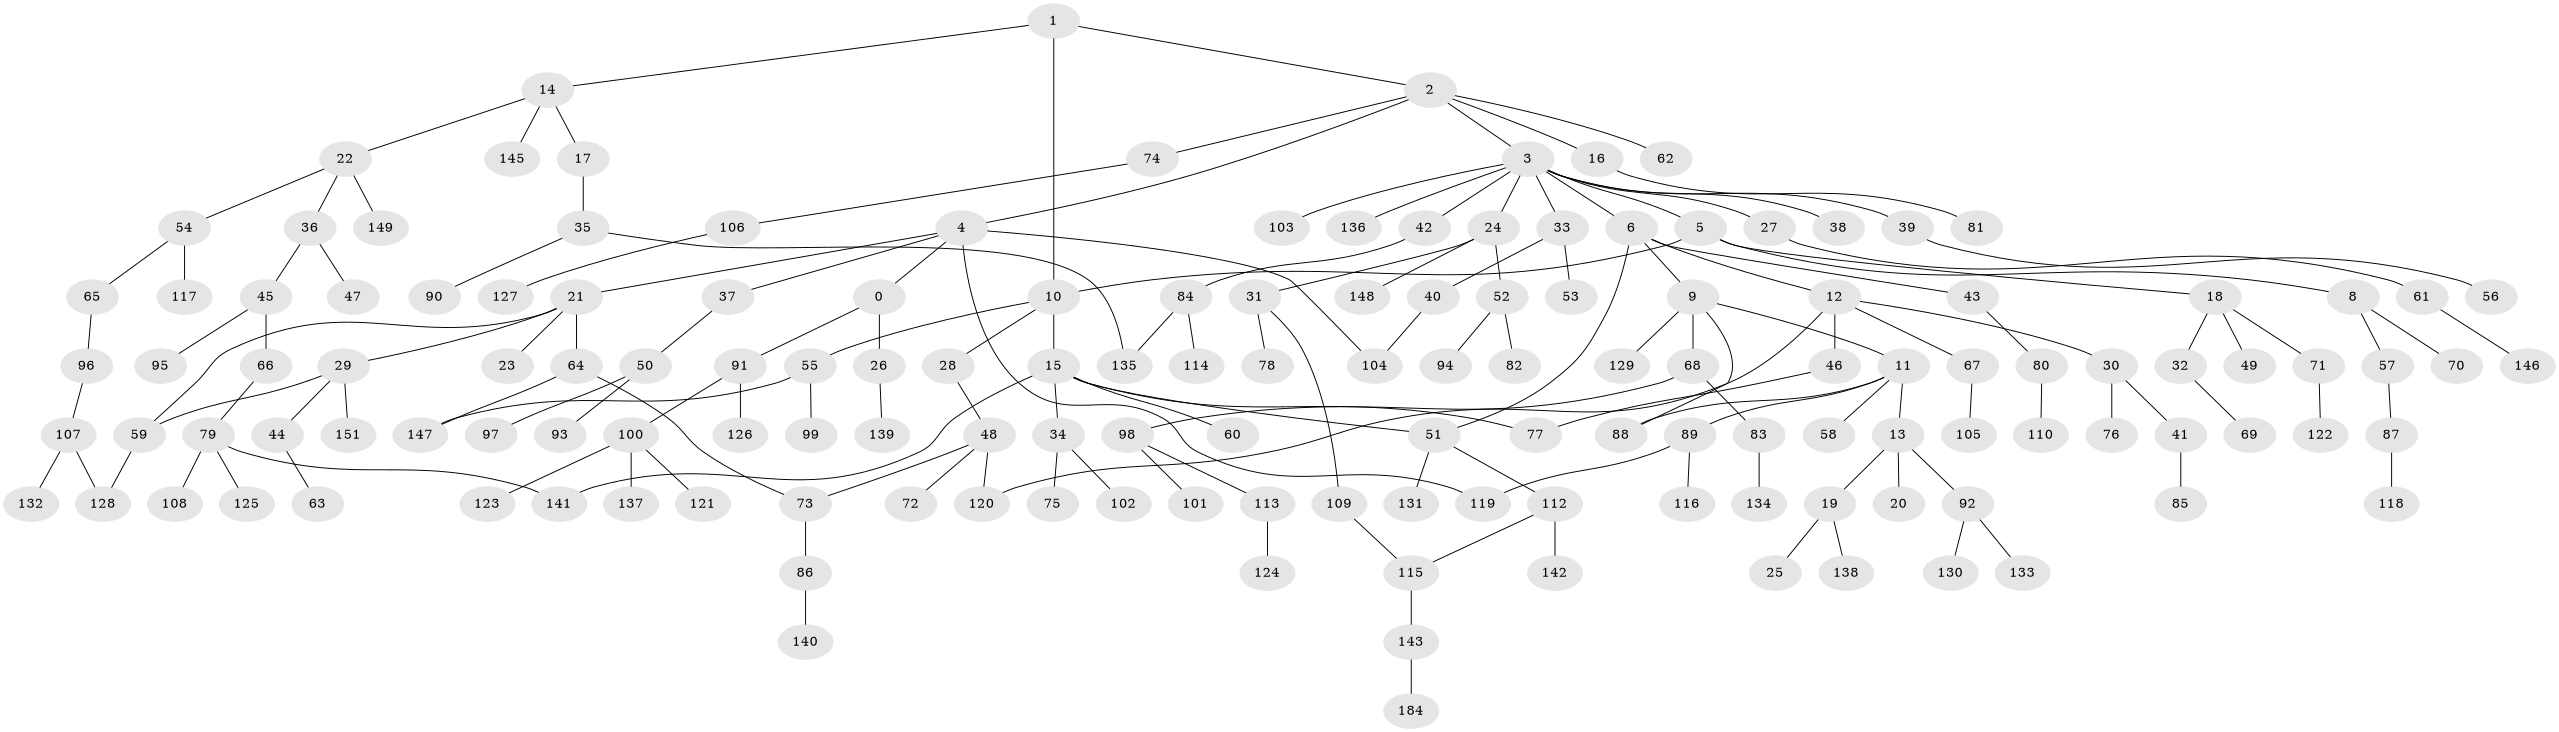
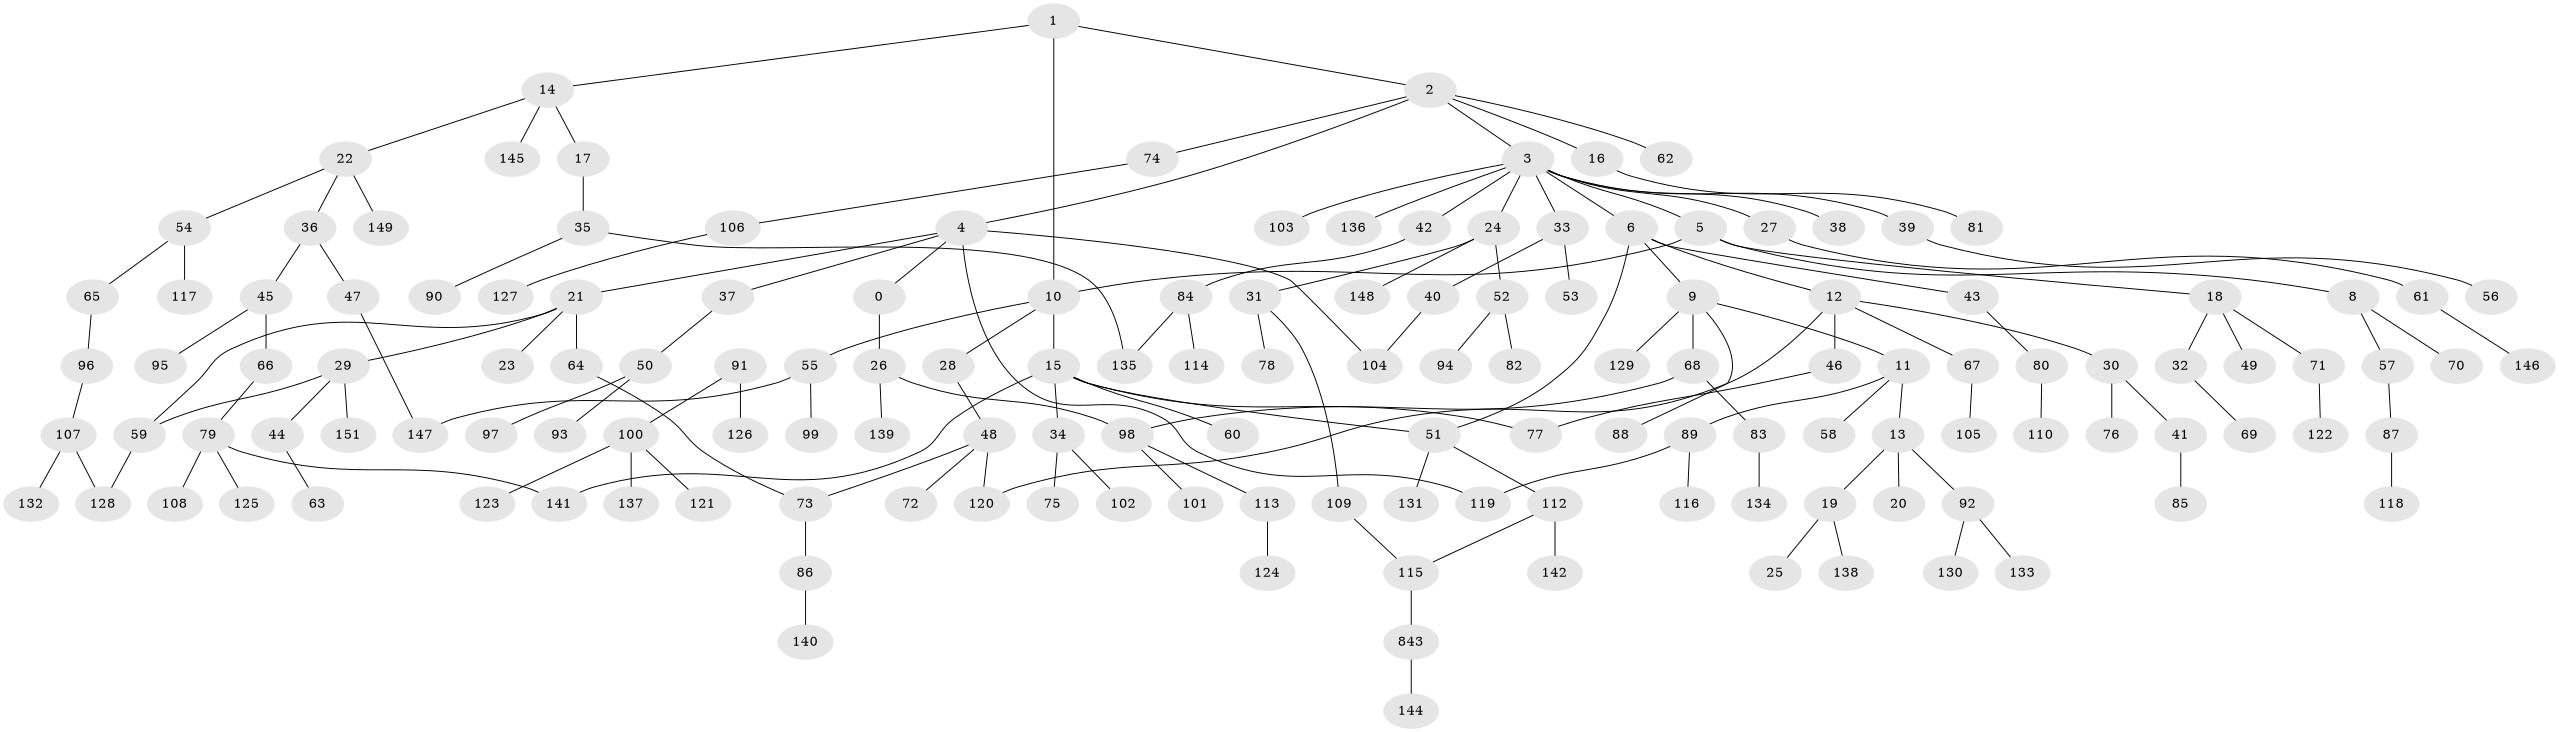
(810, 332) -> none
(499, 401) -> (387, 366)
none -> (1003, 401)
(1762, 401) -> none
(1411, 642) -> (1411, 642)
(1411, 711) -> (1411, 711)
